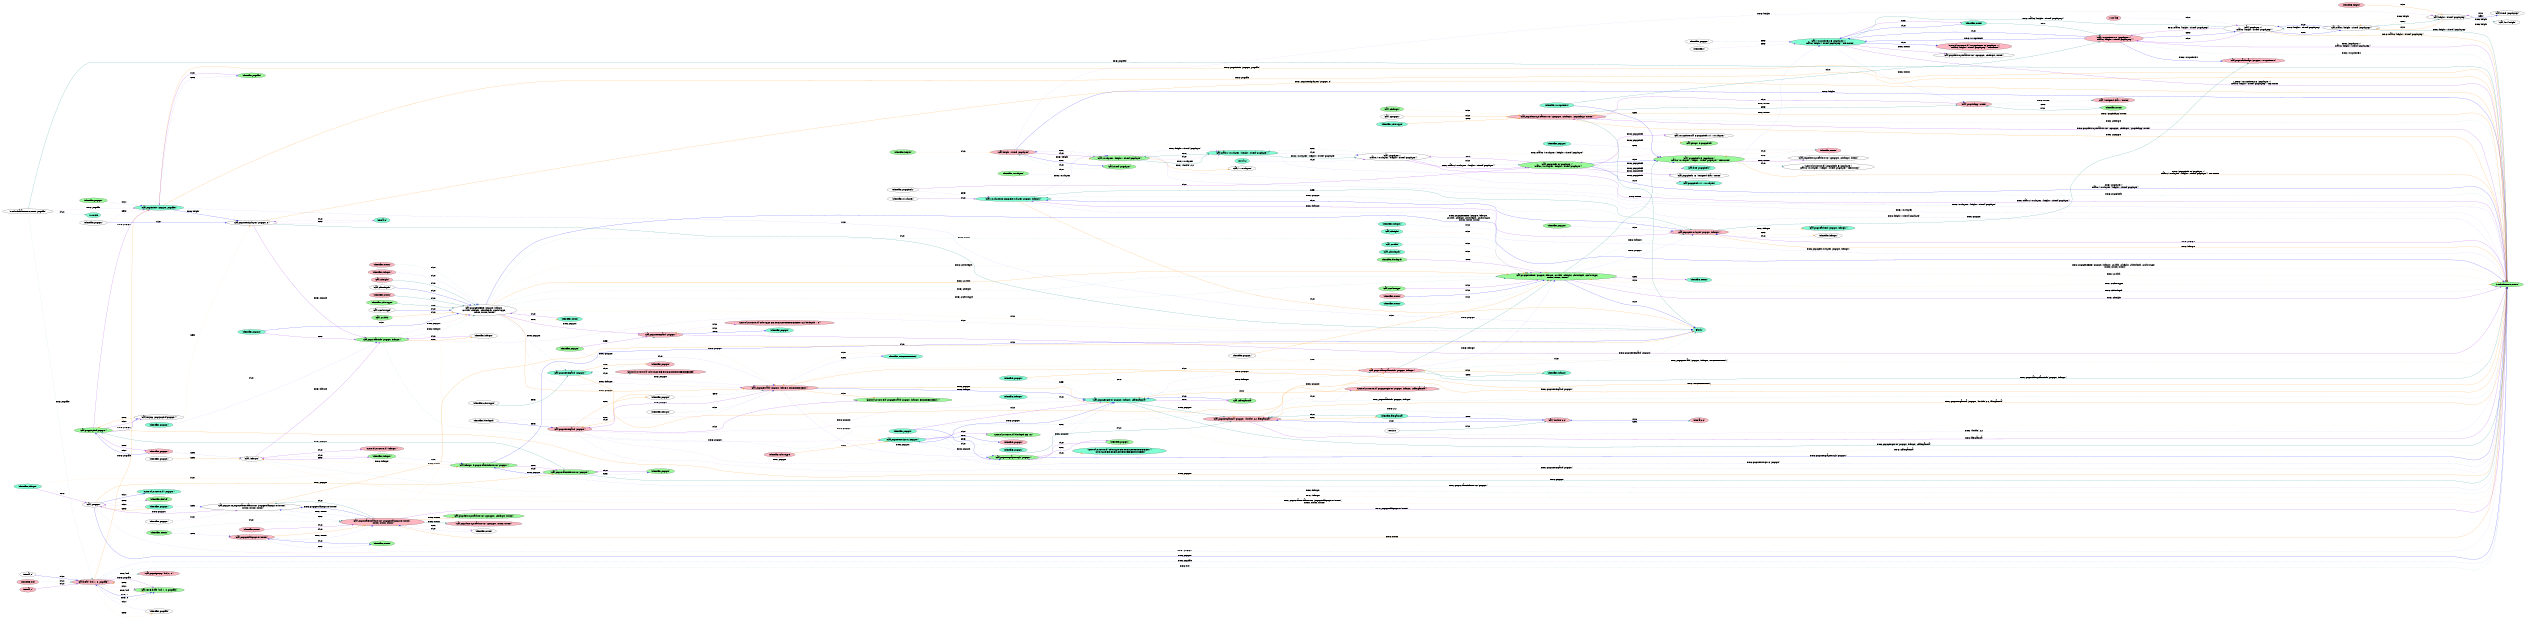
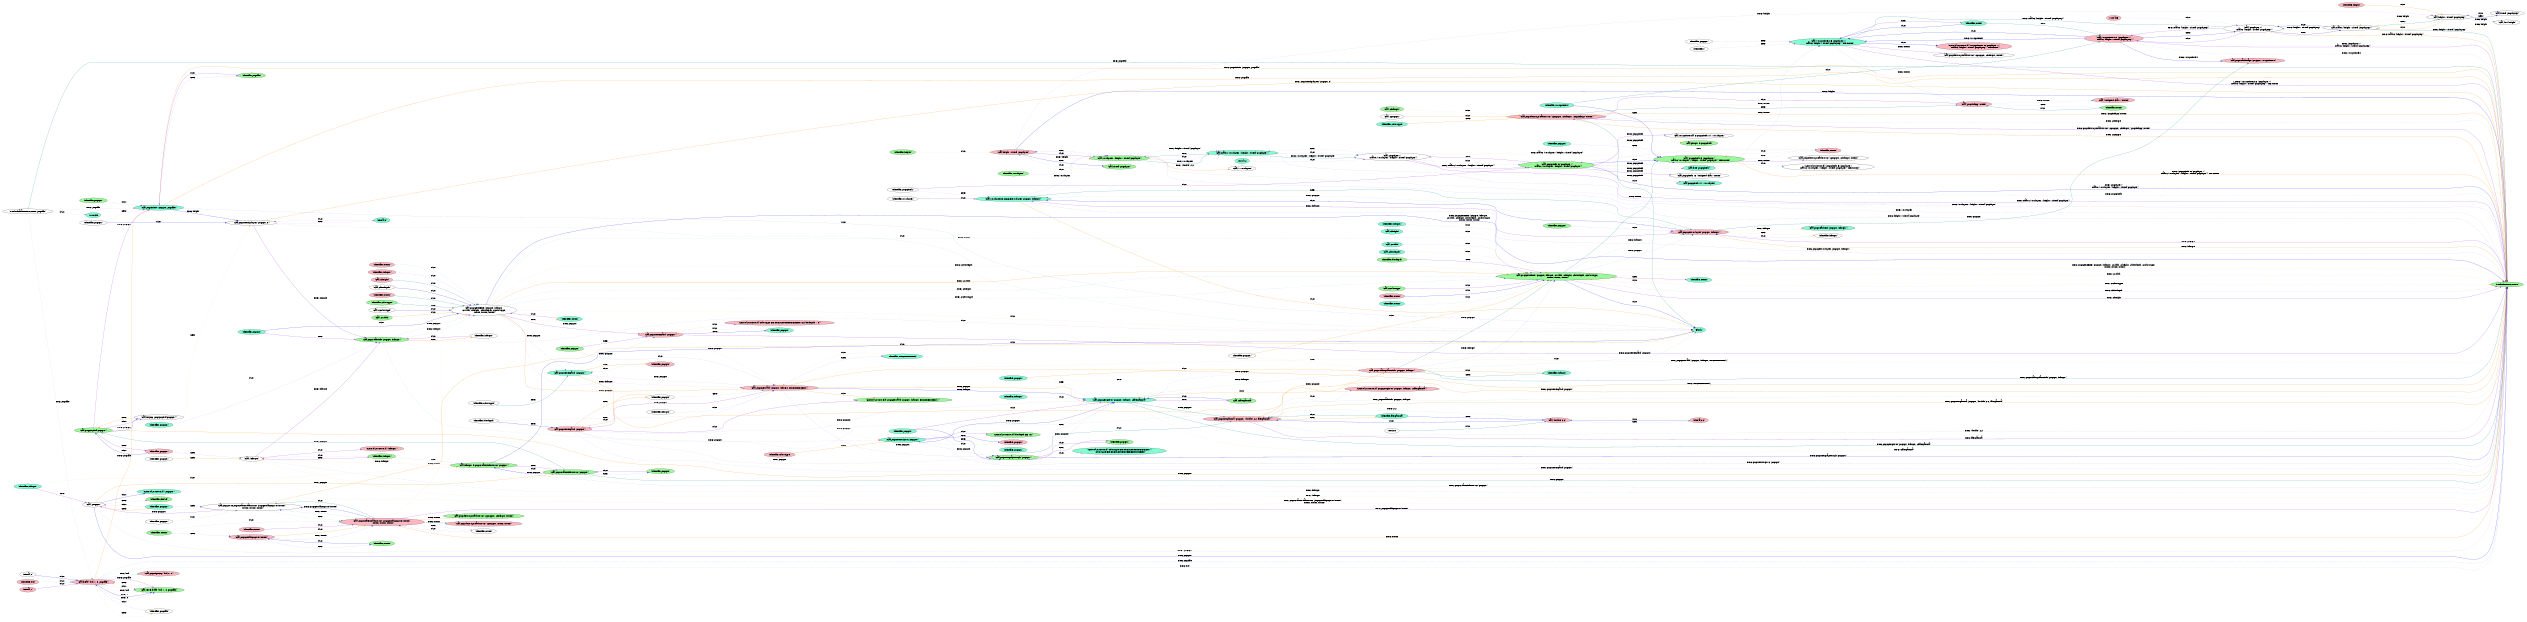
(978, 275) -> (978, 275)
(661, 372) -> none
